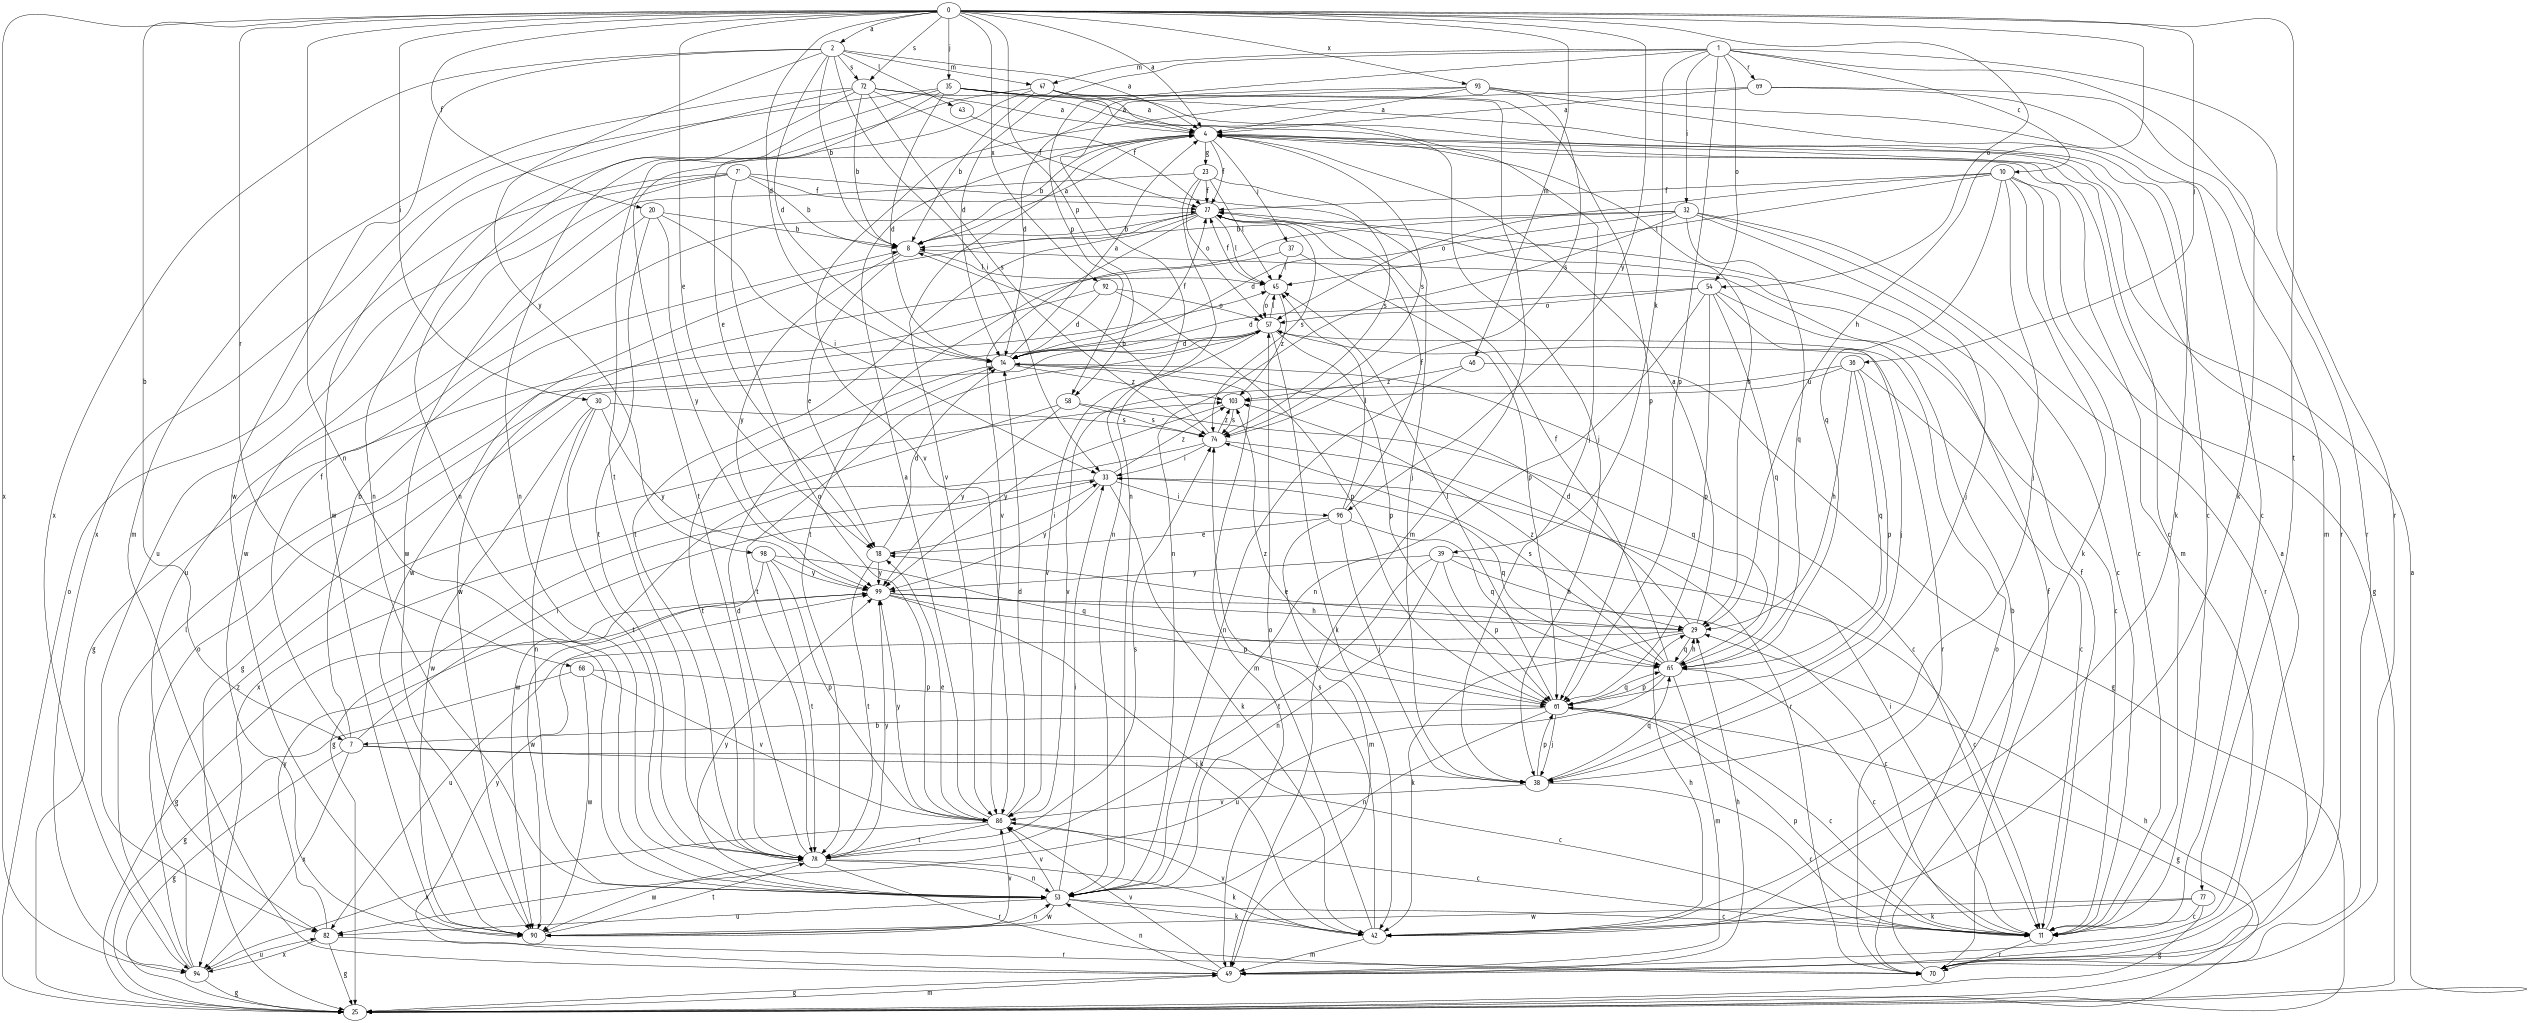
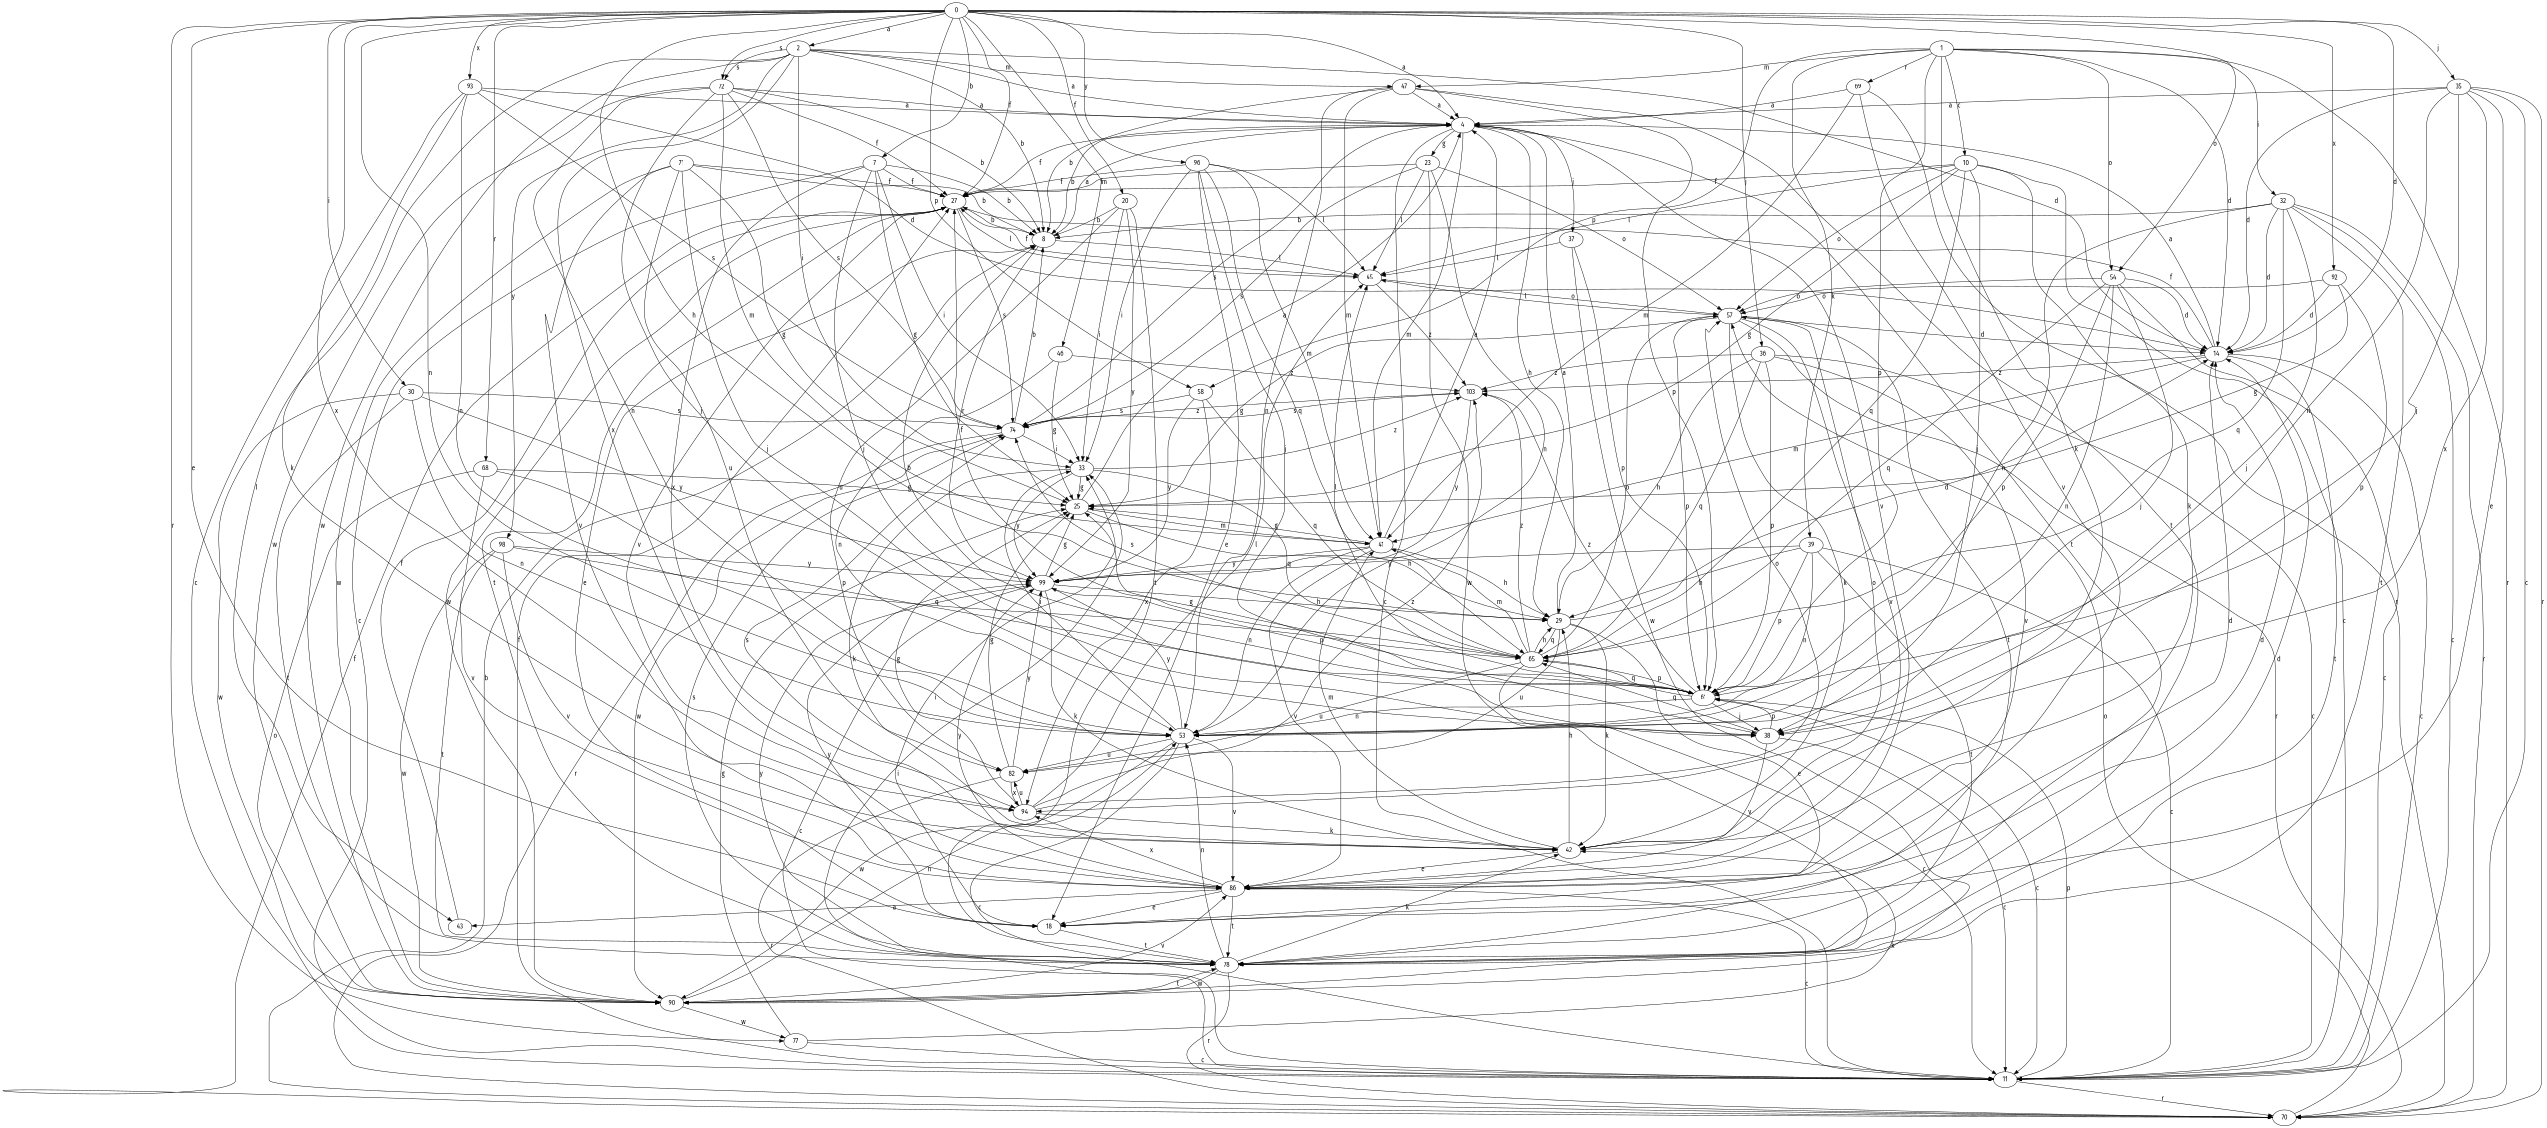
none -> (1009, 103)
(876, 371) -> (849, 908)
(1810, 382) -> (1556, 373)
(742, 421) -> (963, 411)
(2294, 459) -> (173, 526)
none -> (1627, 474)
(820, 497) -> (580, 526)
(1218, 507) -> (1121, 307)
(70, 592) -> (784, 335)
(830, 688) -> (568, 717)
(986, 720) -> (1166, 628)
(590, 803) -> (275, 736)
(1223, 879) -> (1423, 870)
(1214, 917) -> (1295, 831)
(1412, 917) -> (732, 1022)
(1229, 974) -> (1381, 545)
